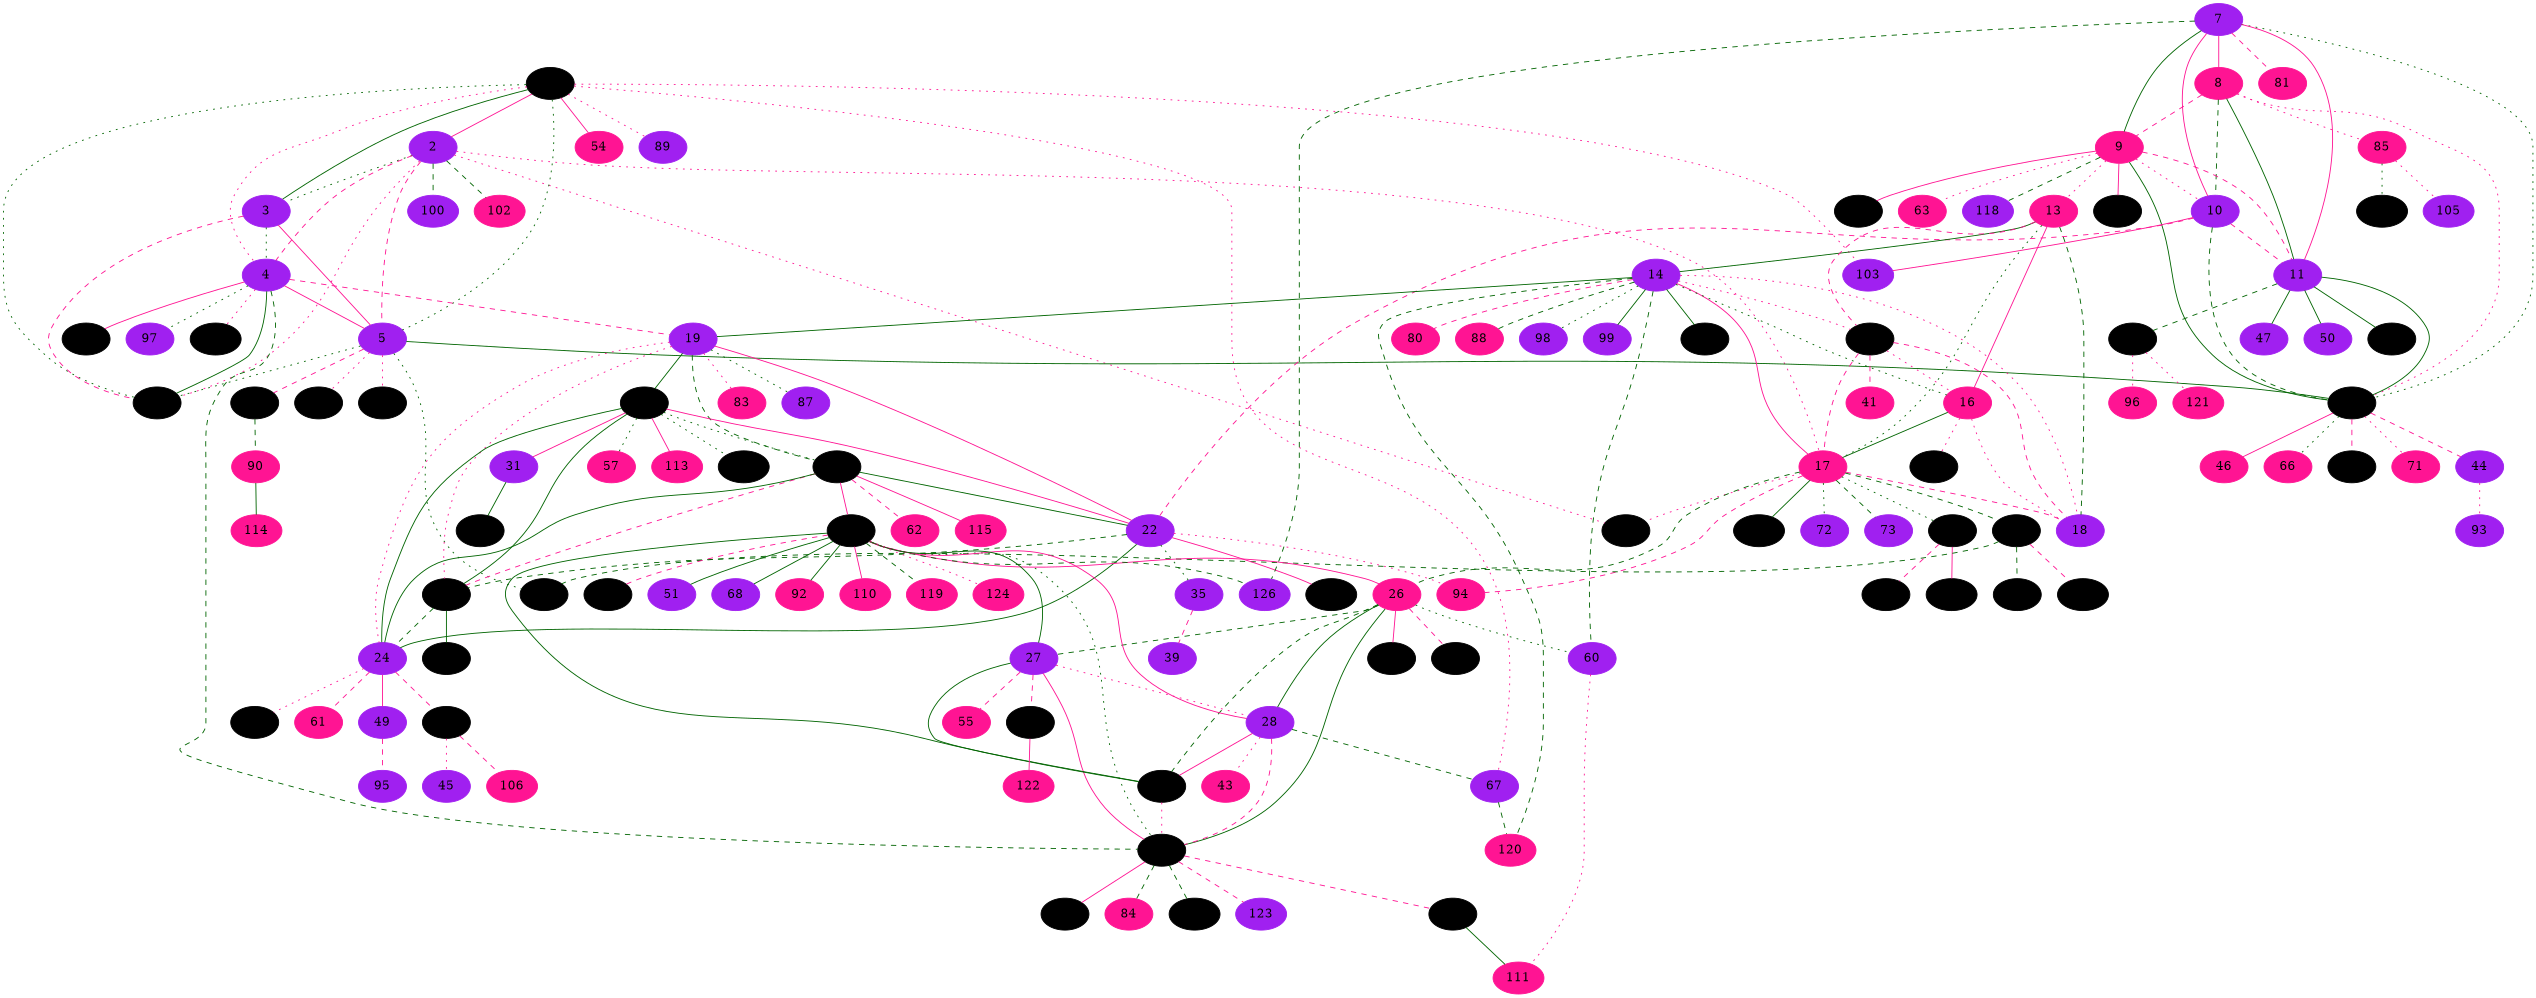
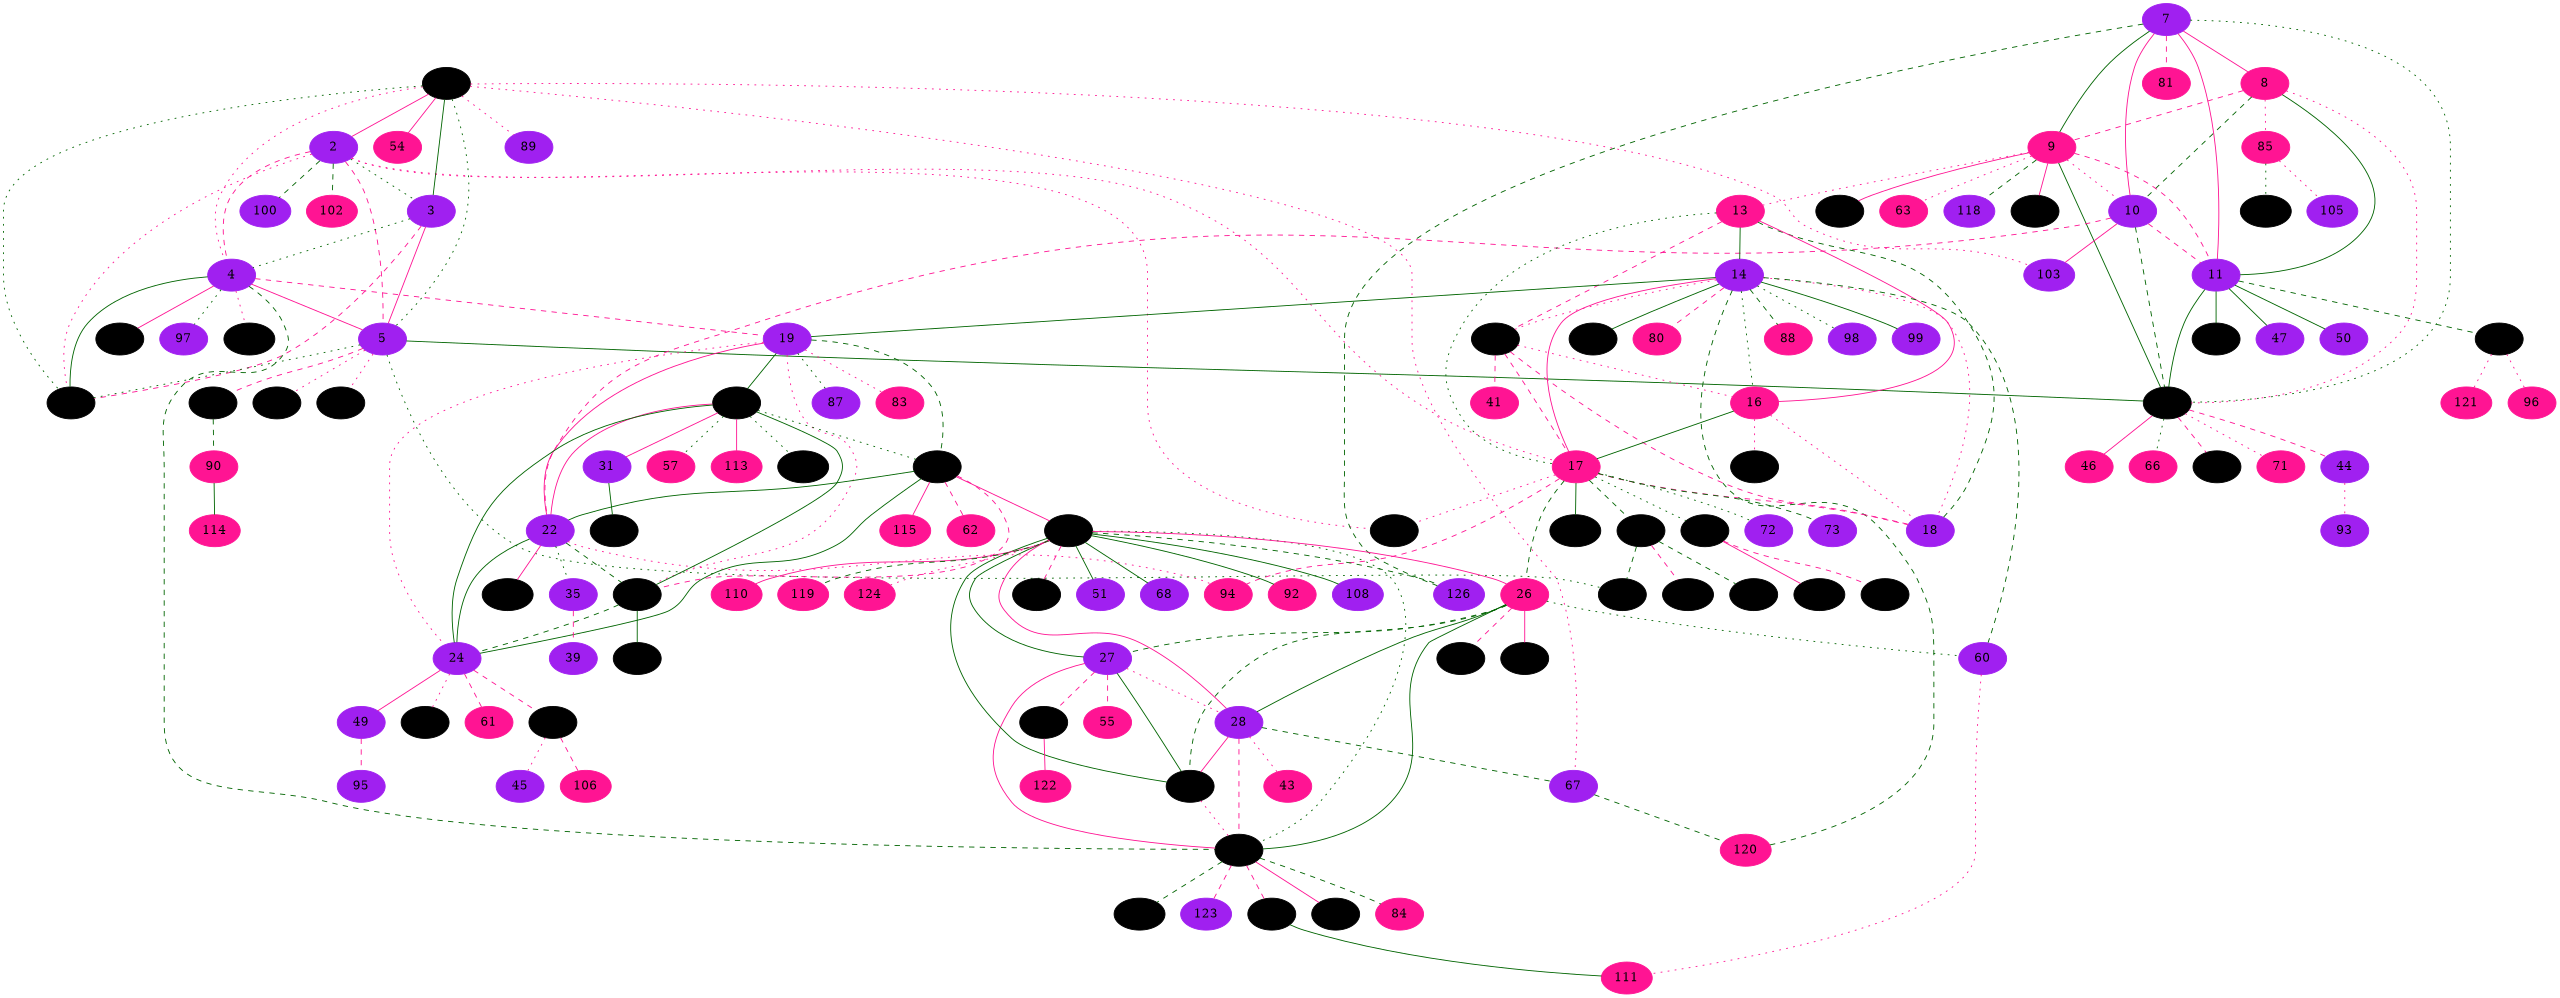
none -> (1358, 595)
